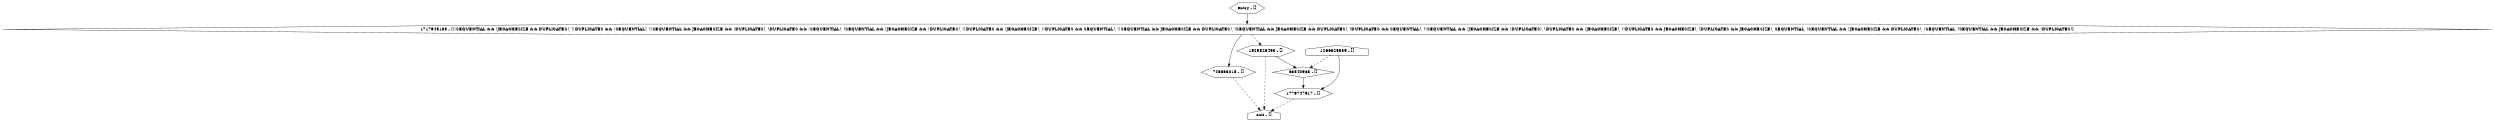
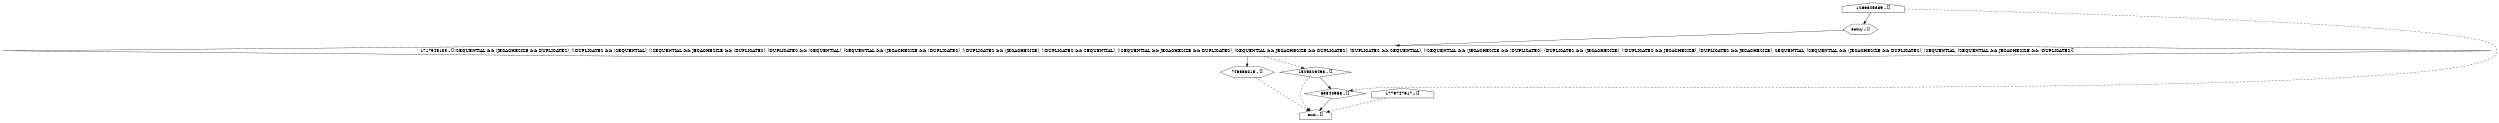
(1266, 51) -> (1316, 72)
(1338, 75) -> (1868, 17)
(1303, 81) -> (1326, 103)
(1303, 94) -> (1403, 94)
